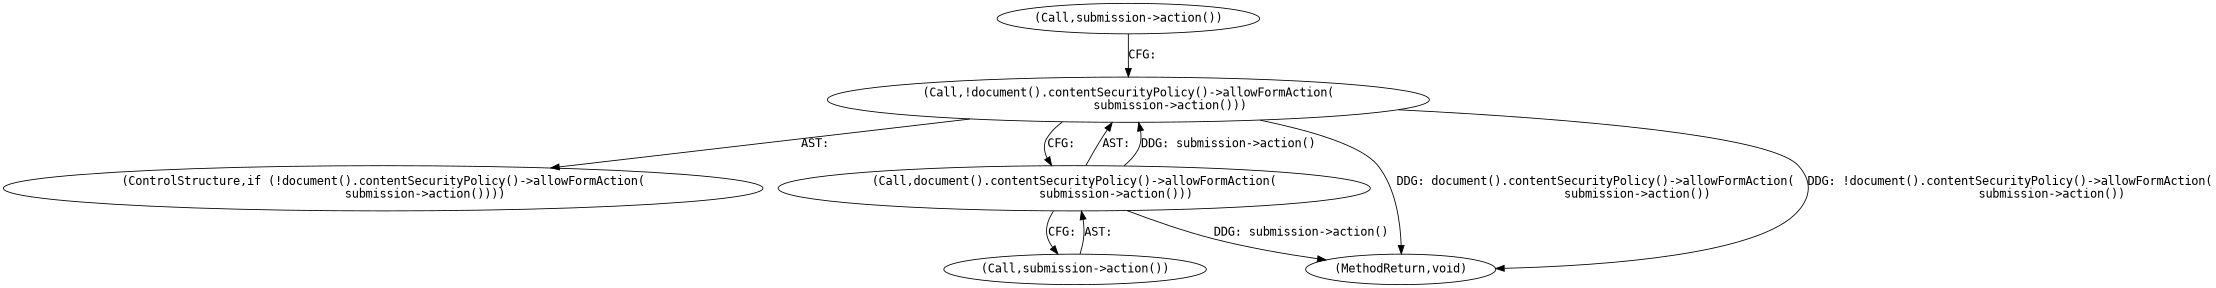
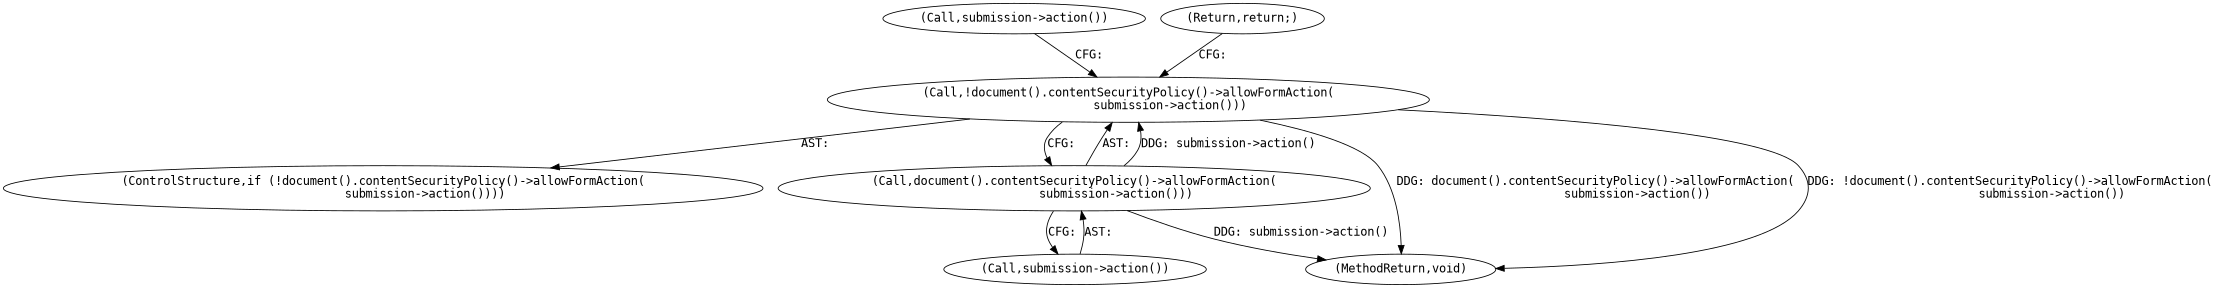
none -> (1243, 19)
